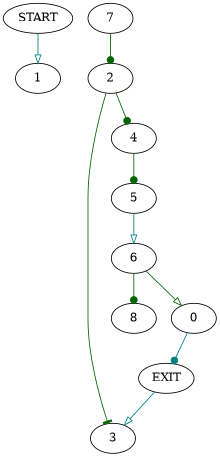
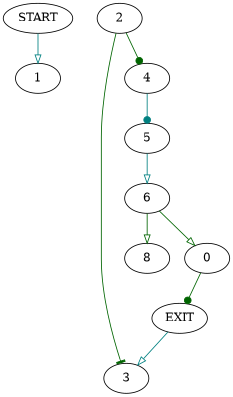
(110, 18) -> none
(134, 165) -> (147, 105)
(134, 285) -> (147, 224)
(182, 345) -> (195, 285)
